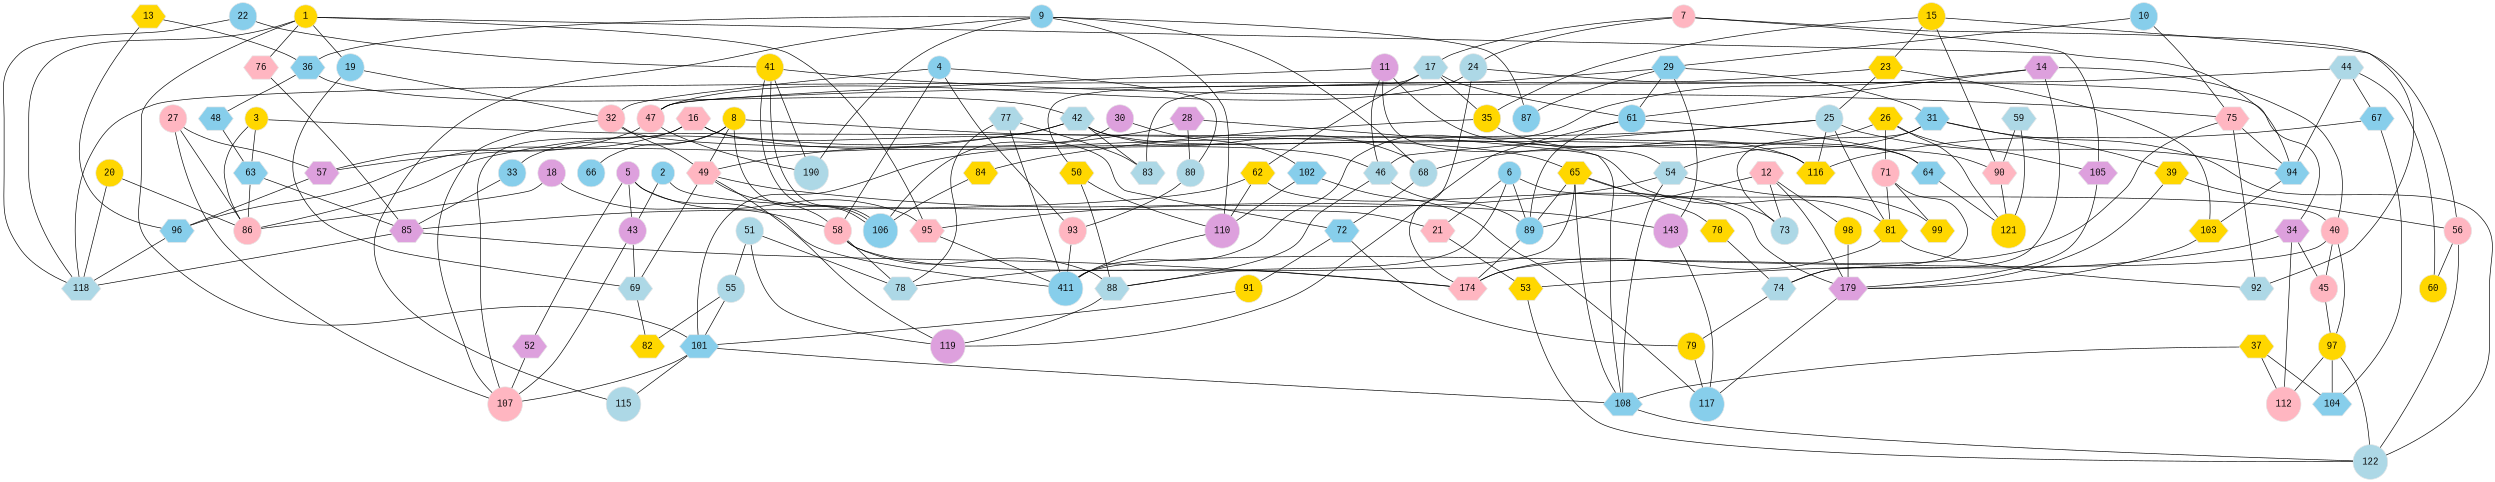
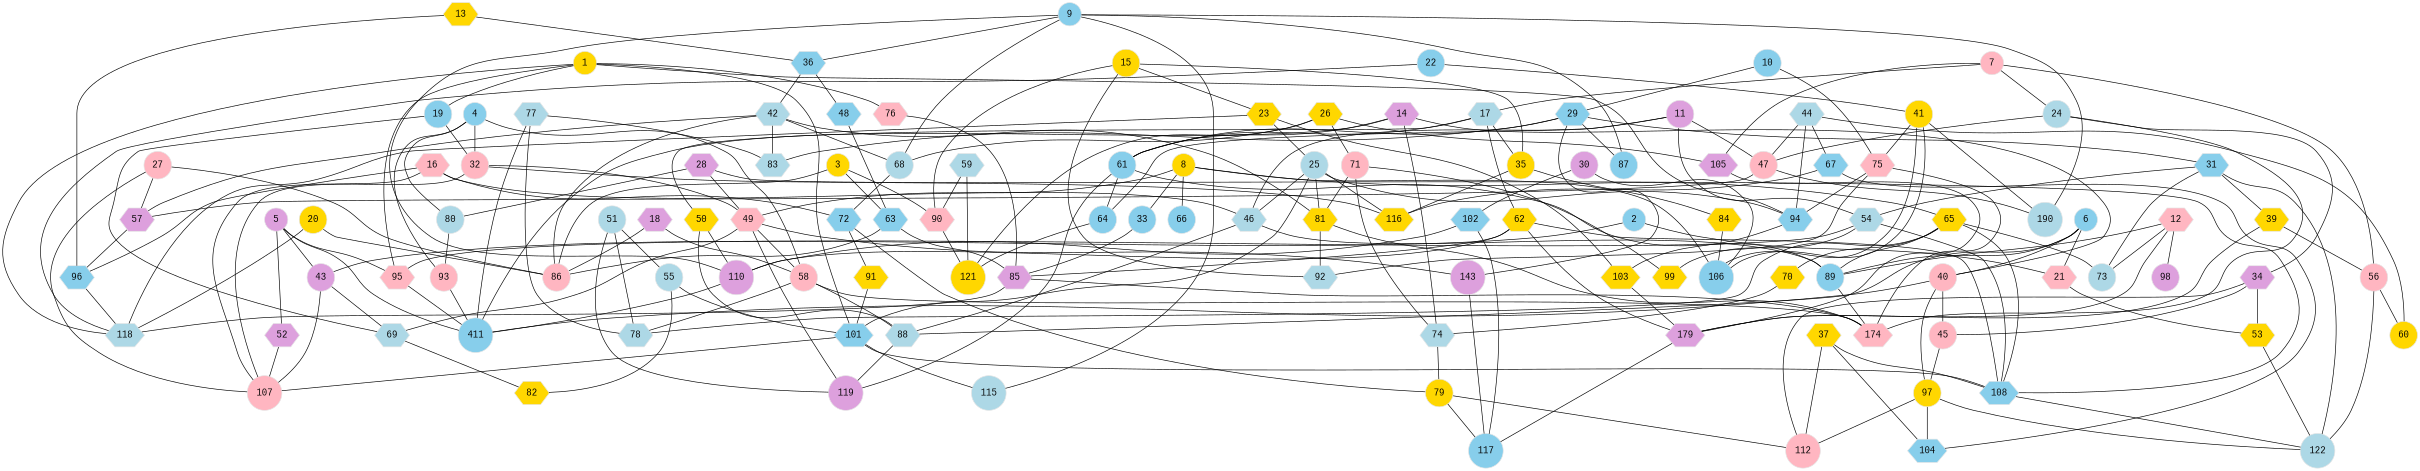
(552, 173) -> (655, 220)
(1928, 173) -> (1103, 220)
(1848, 231) -> (2165, 277)
none -> (1812, 242)
(1848, 259) -> none
(1249, 289) -> (871, 277)
none -> (1619, 422)
